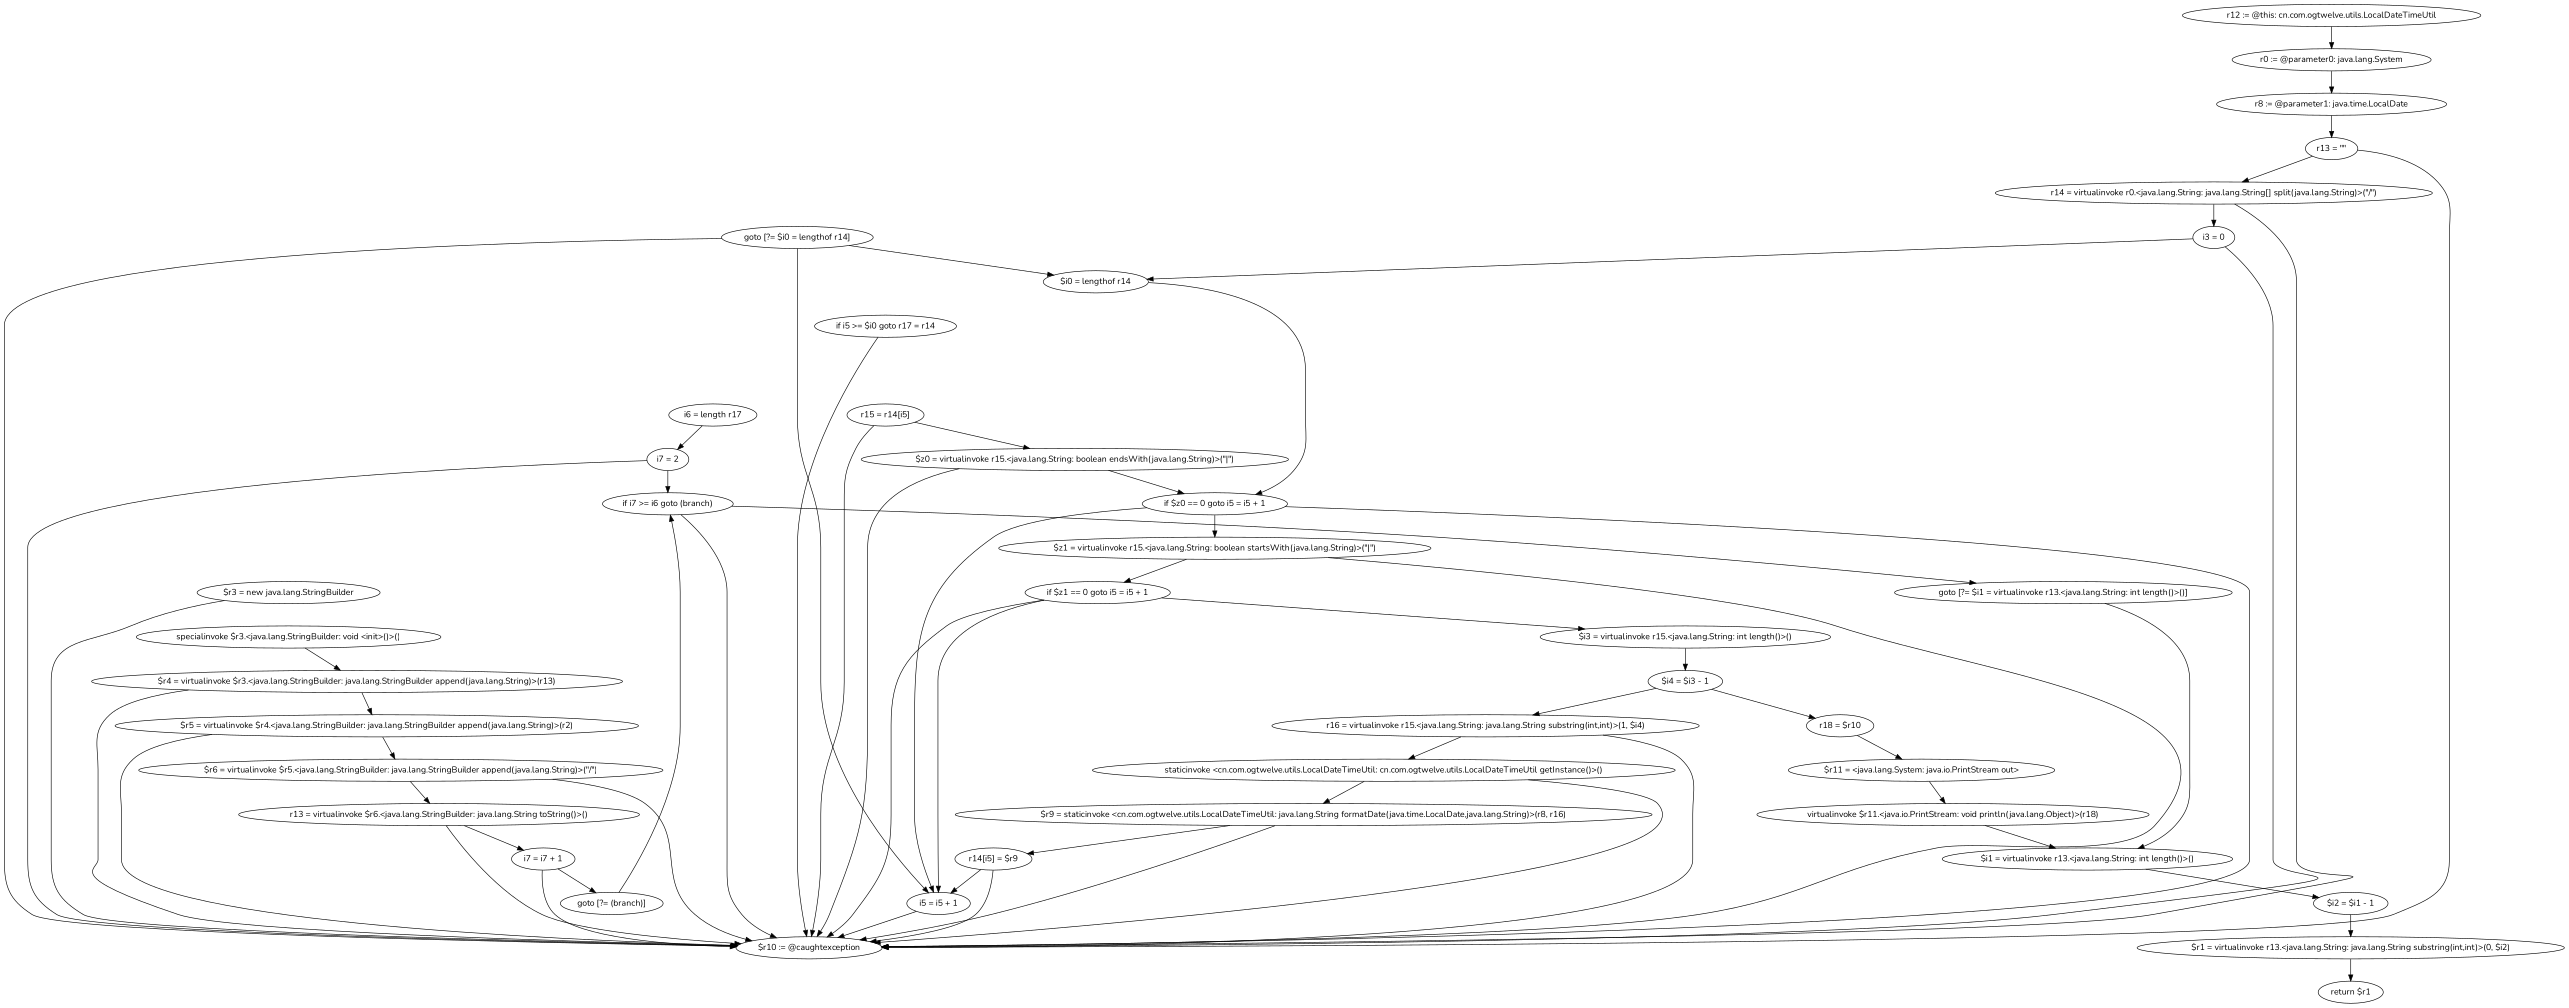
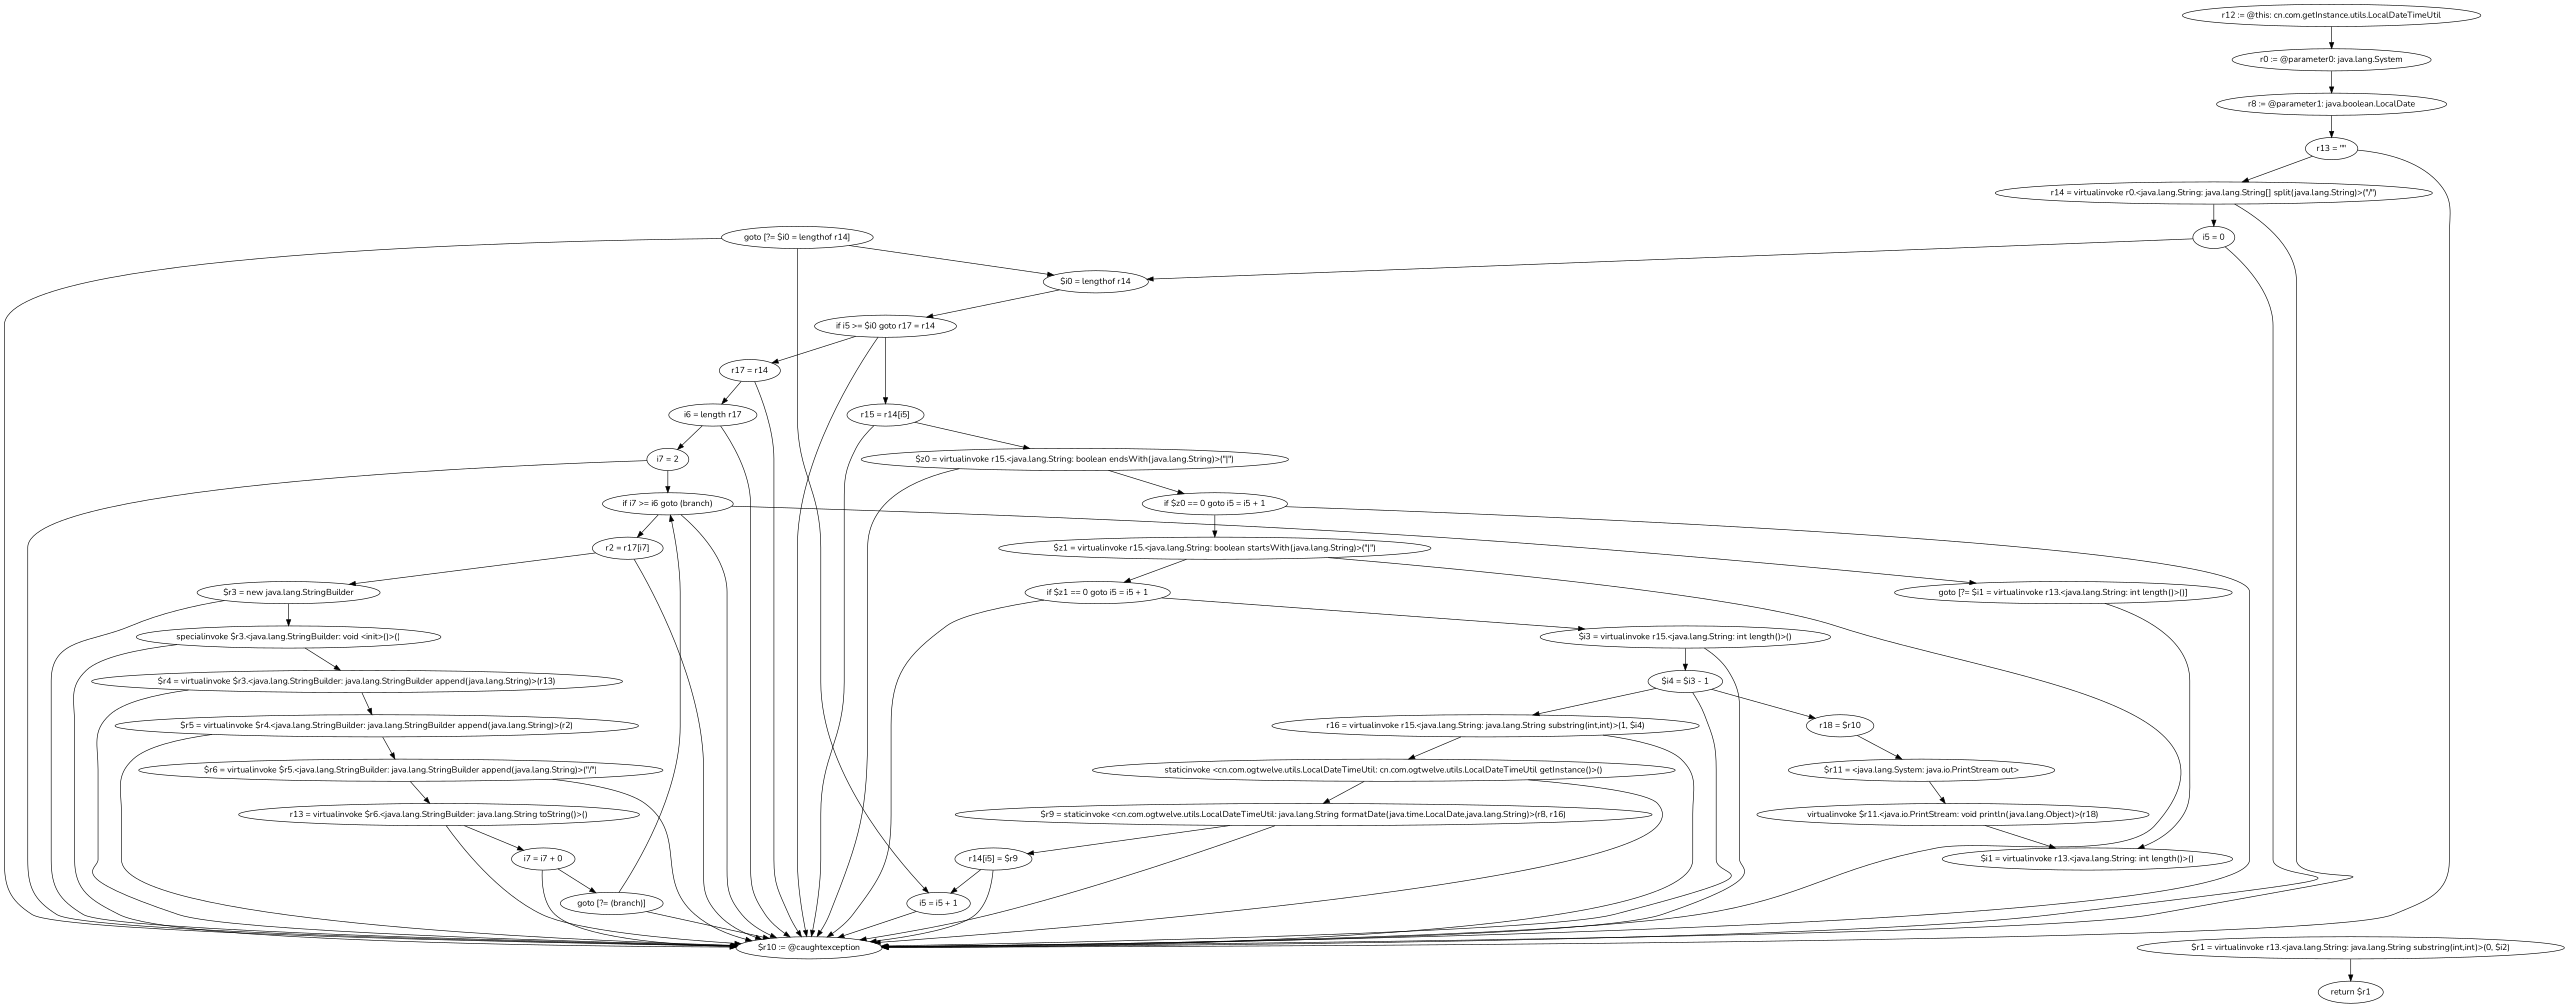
(2332, 15) -> (2332, 15)
(2332, 104) -> (2332, 104)
(2214, 237) -> (2214, 237)
(1299, 344) -> (996, 303)
none -> (886, 367)
none -> (750, 371)
none -> (628, 548)
none -> (289, 612)
(925, 622) -> none
none -> (750, 682)
(938, 711) -> none
(543, 859) -> (543, 859)
(2351, 903) -> none
none -> (1662, 914)
none -> (121, 915)
none -> (699, 923)
none -> (1515, 925)
